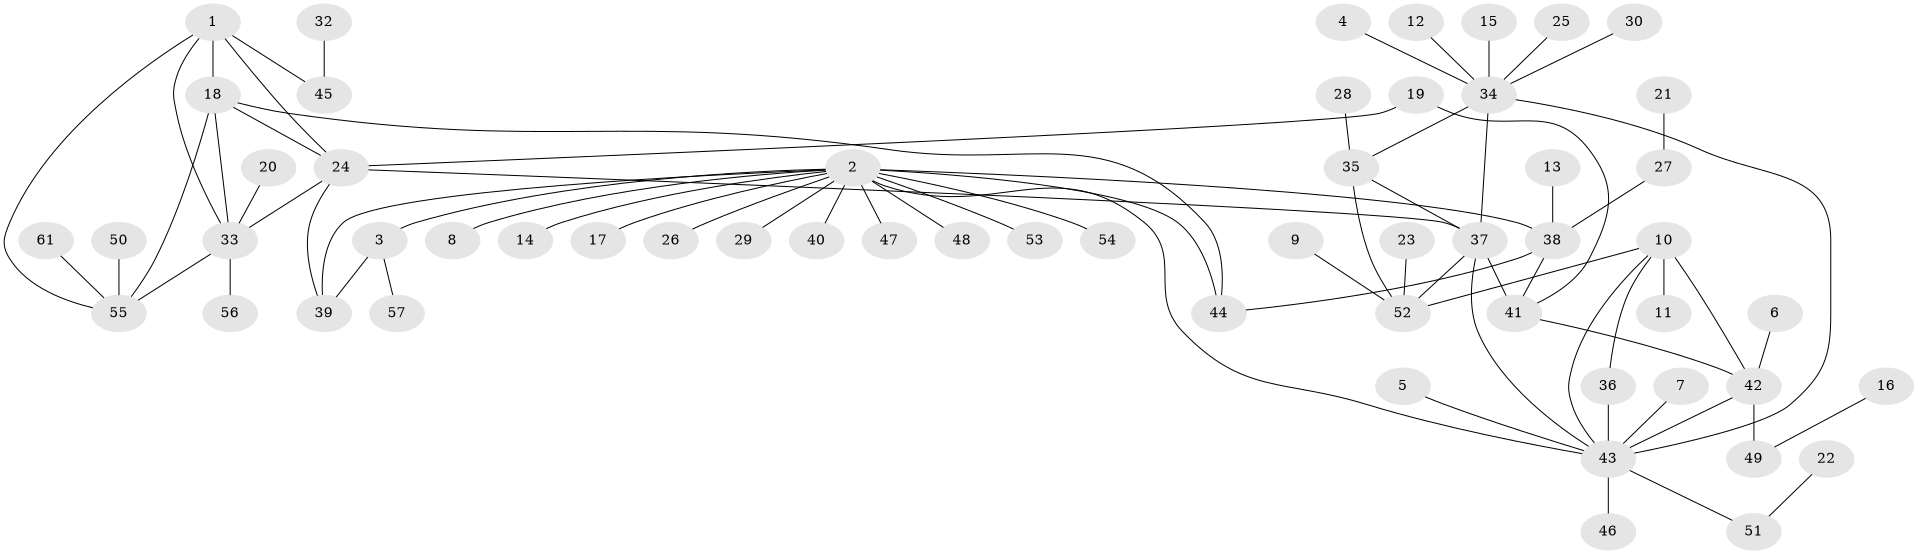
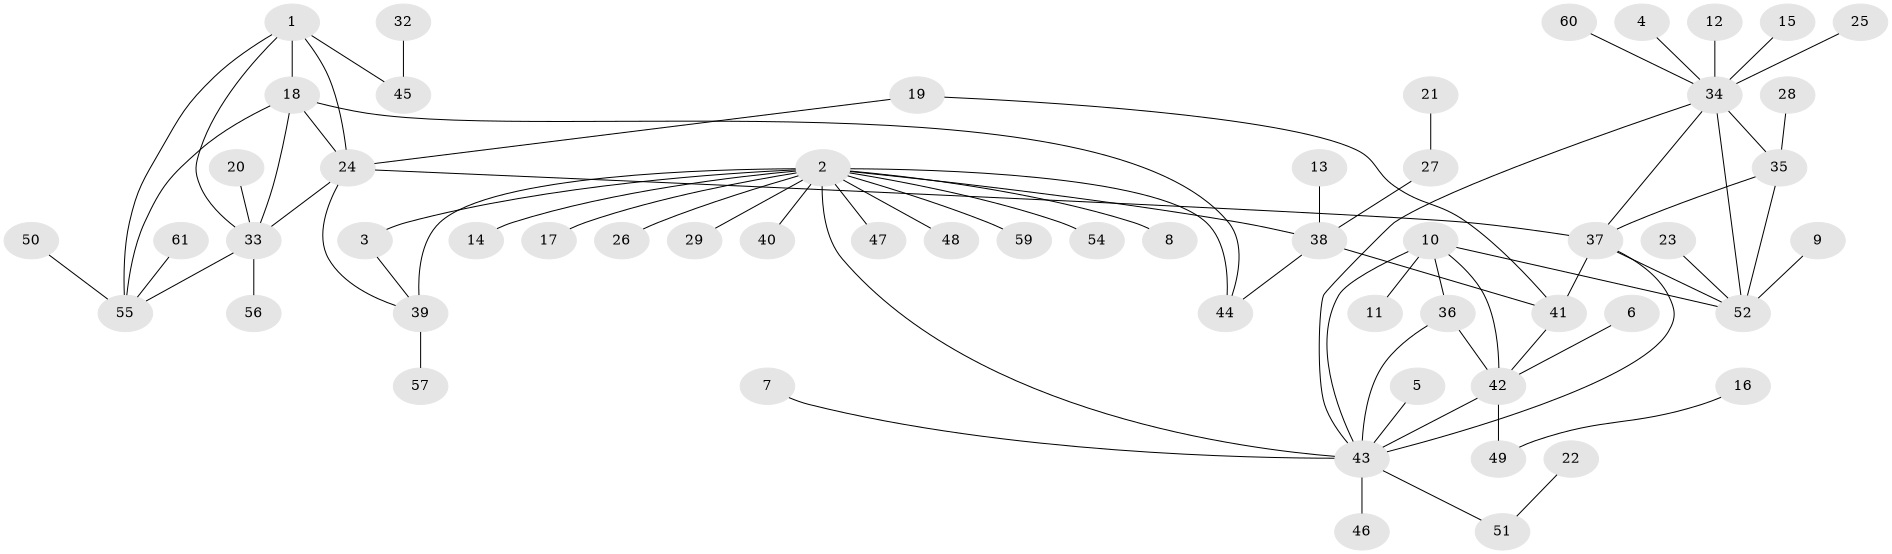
(1635, 22) -> (1569, 22)
none -> (1729, 204)
(1035, 241) -> (1024, 241)
(388, 277) -> (421, 350)
none -> (1473, 350)
